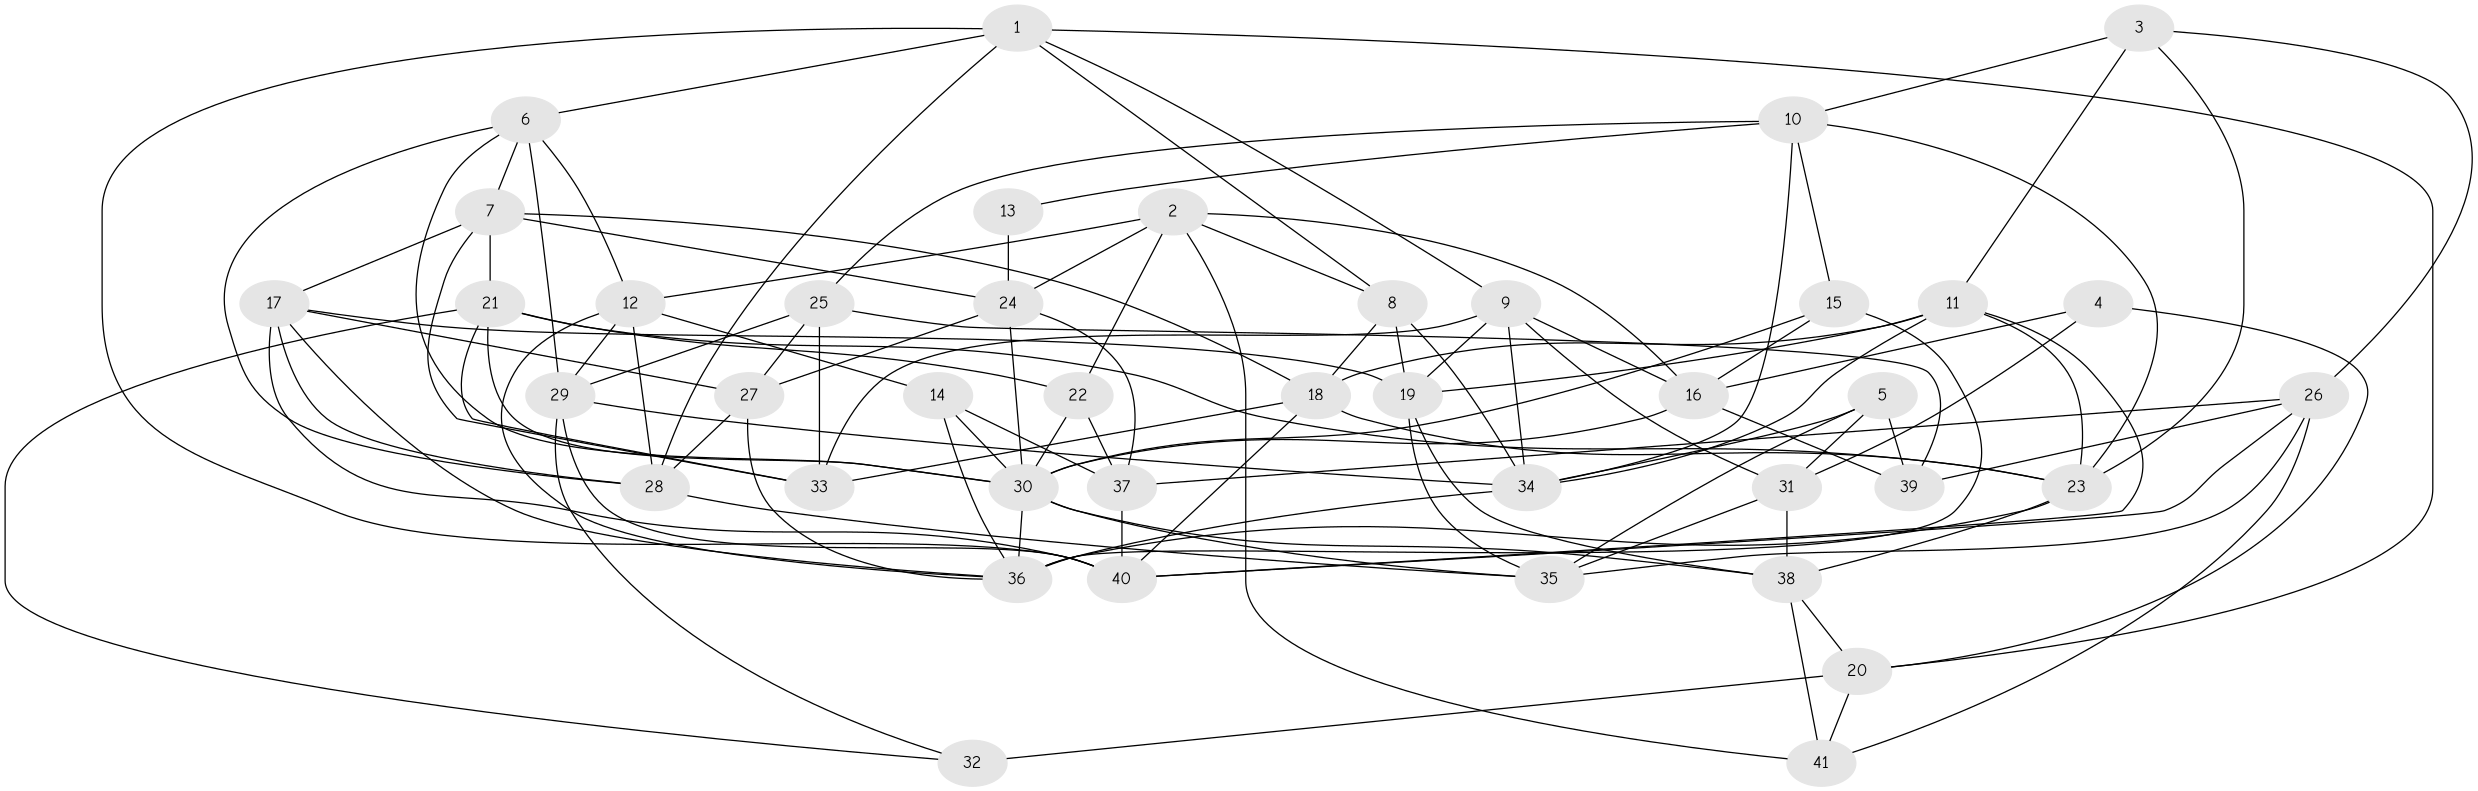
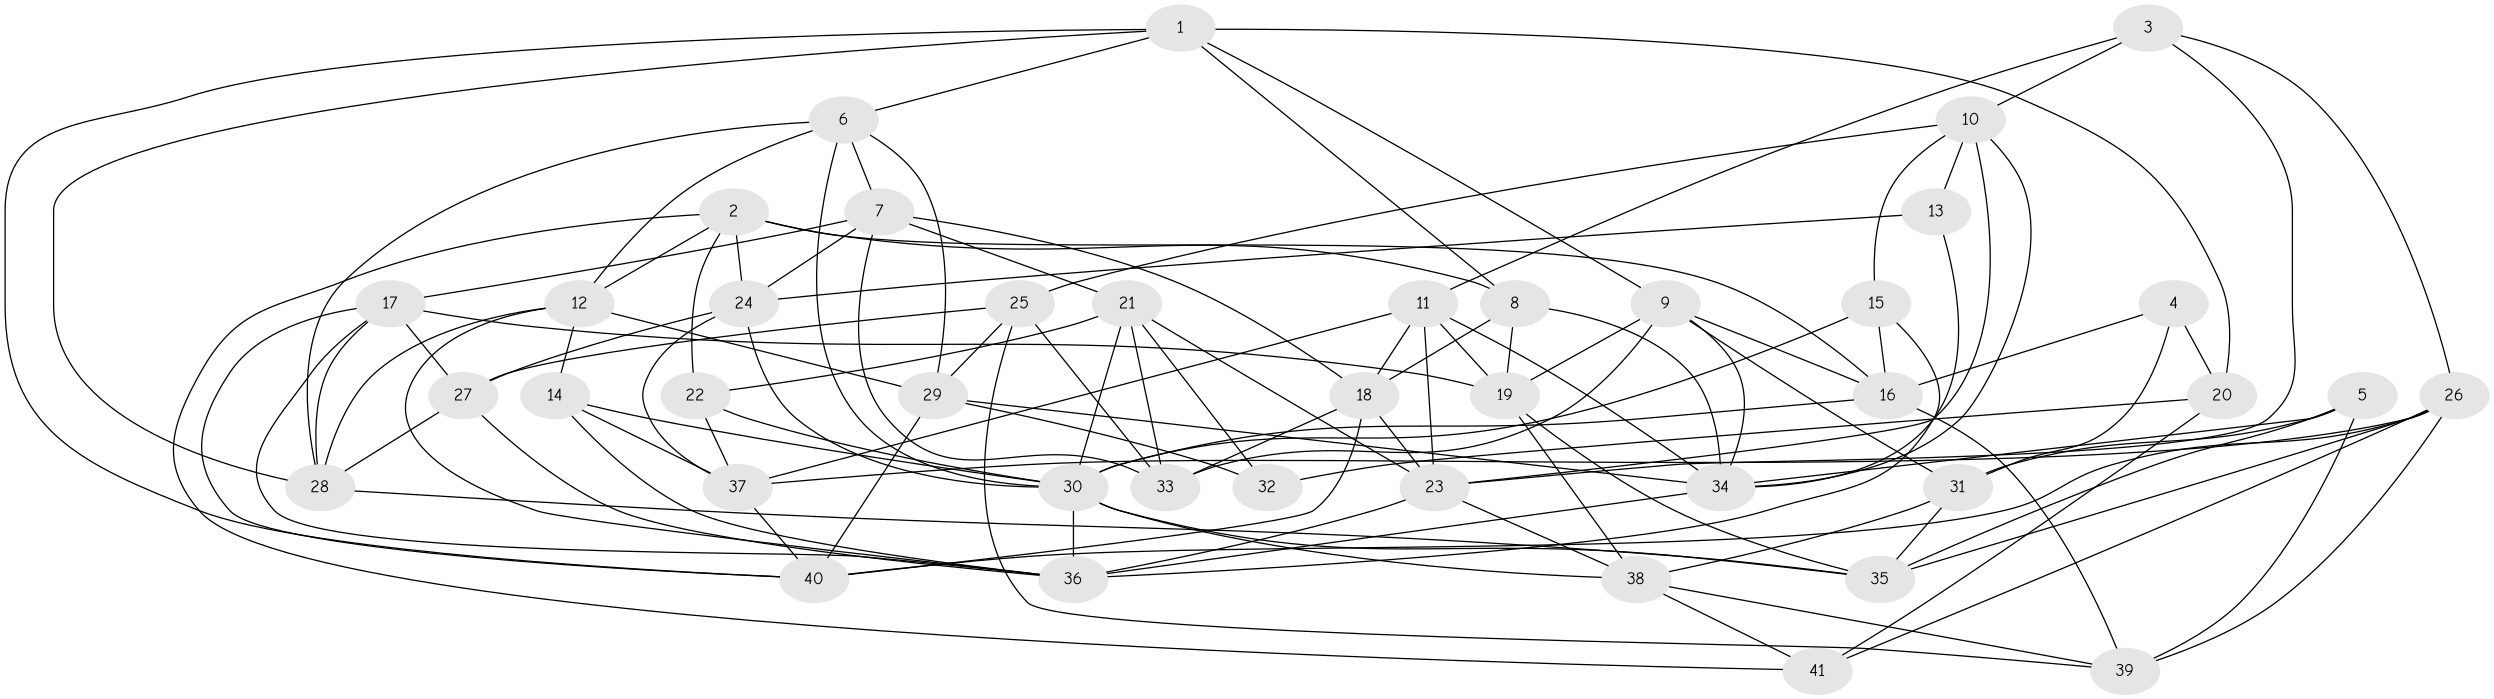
none -> (1949, 387)
(1781, 538) -> (1080, 396)
(1822, 625) -> (1870, 623)
